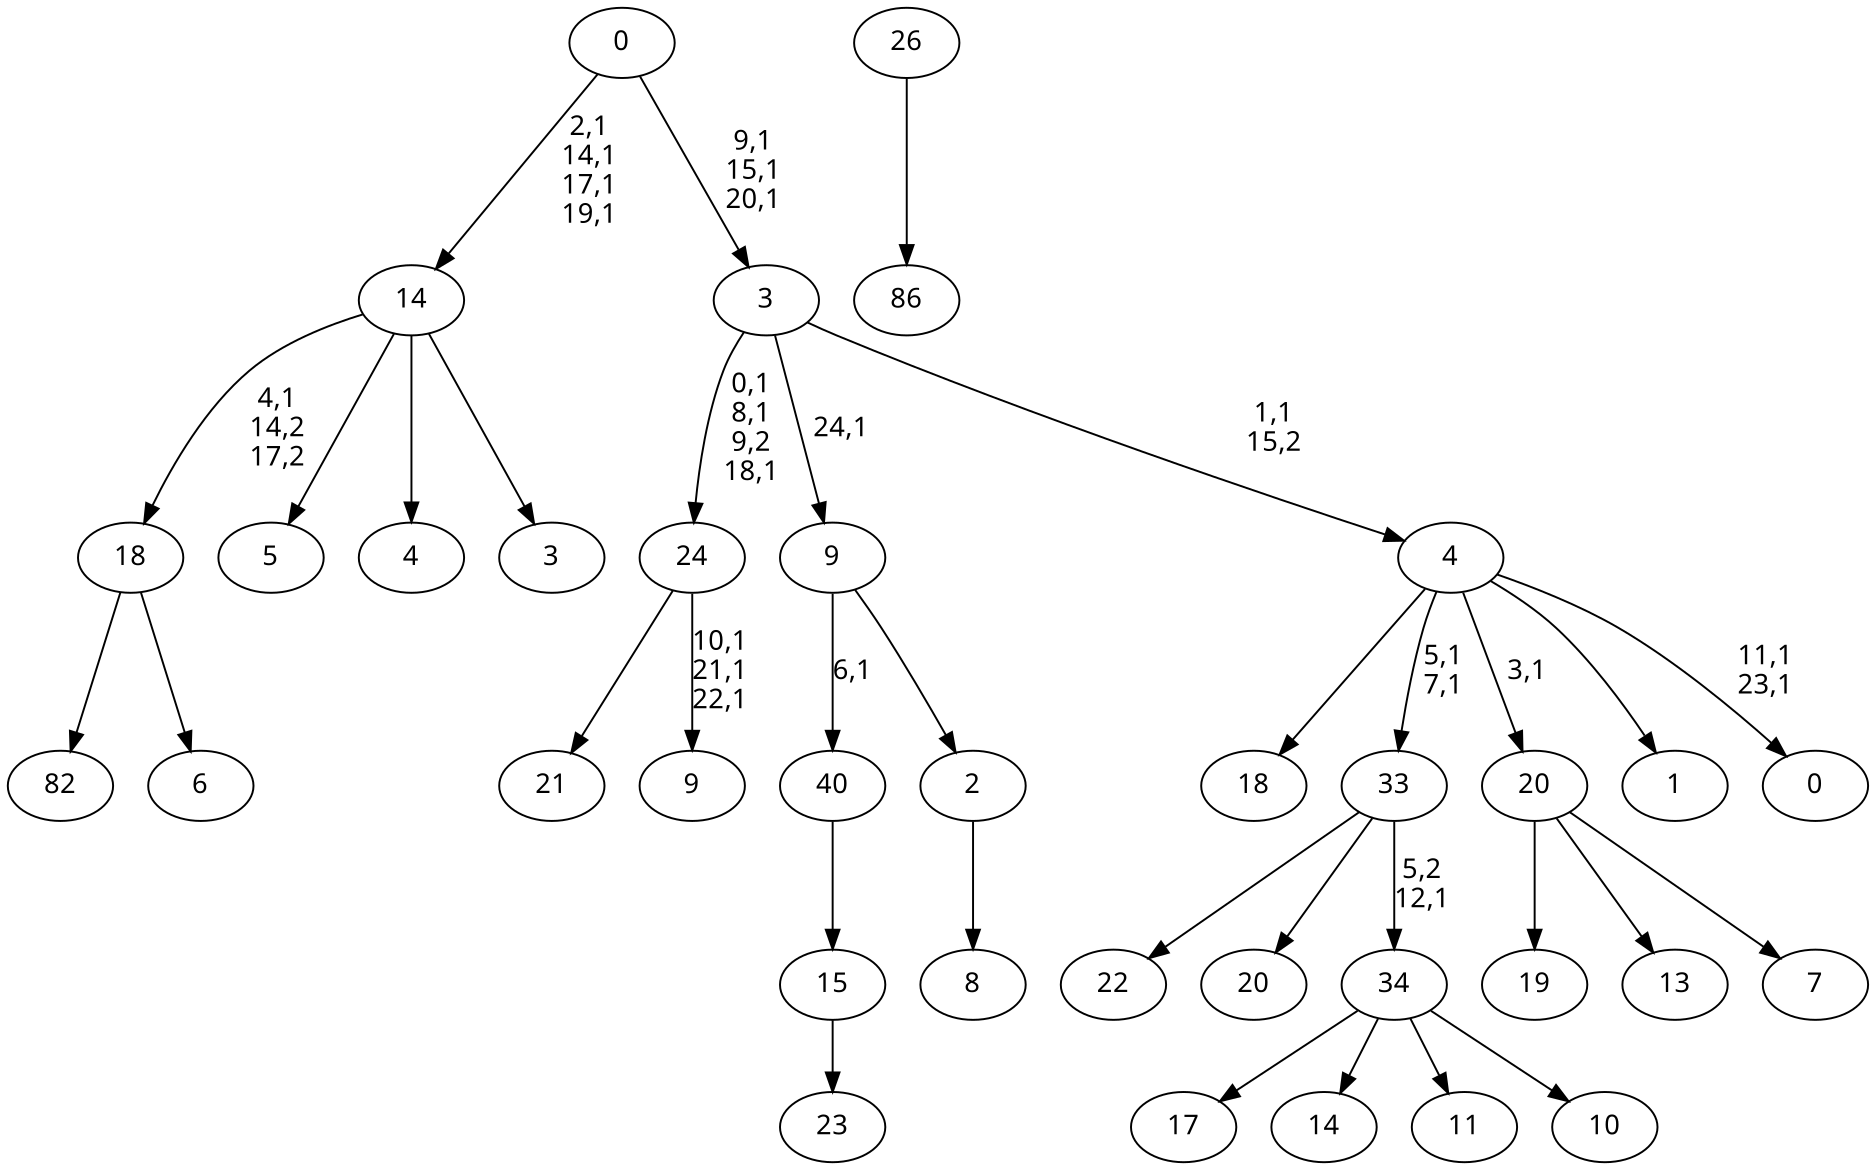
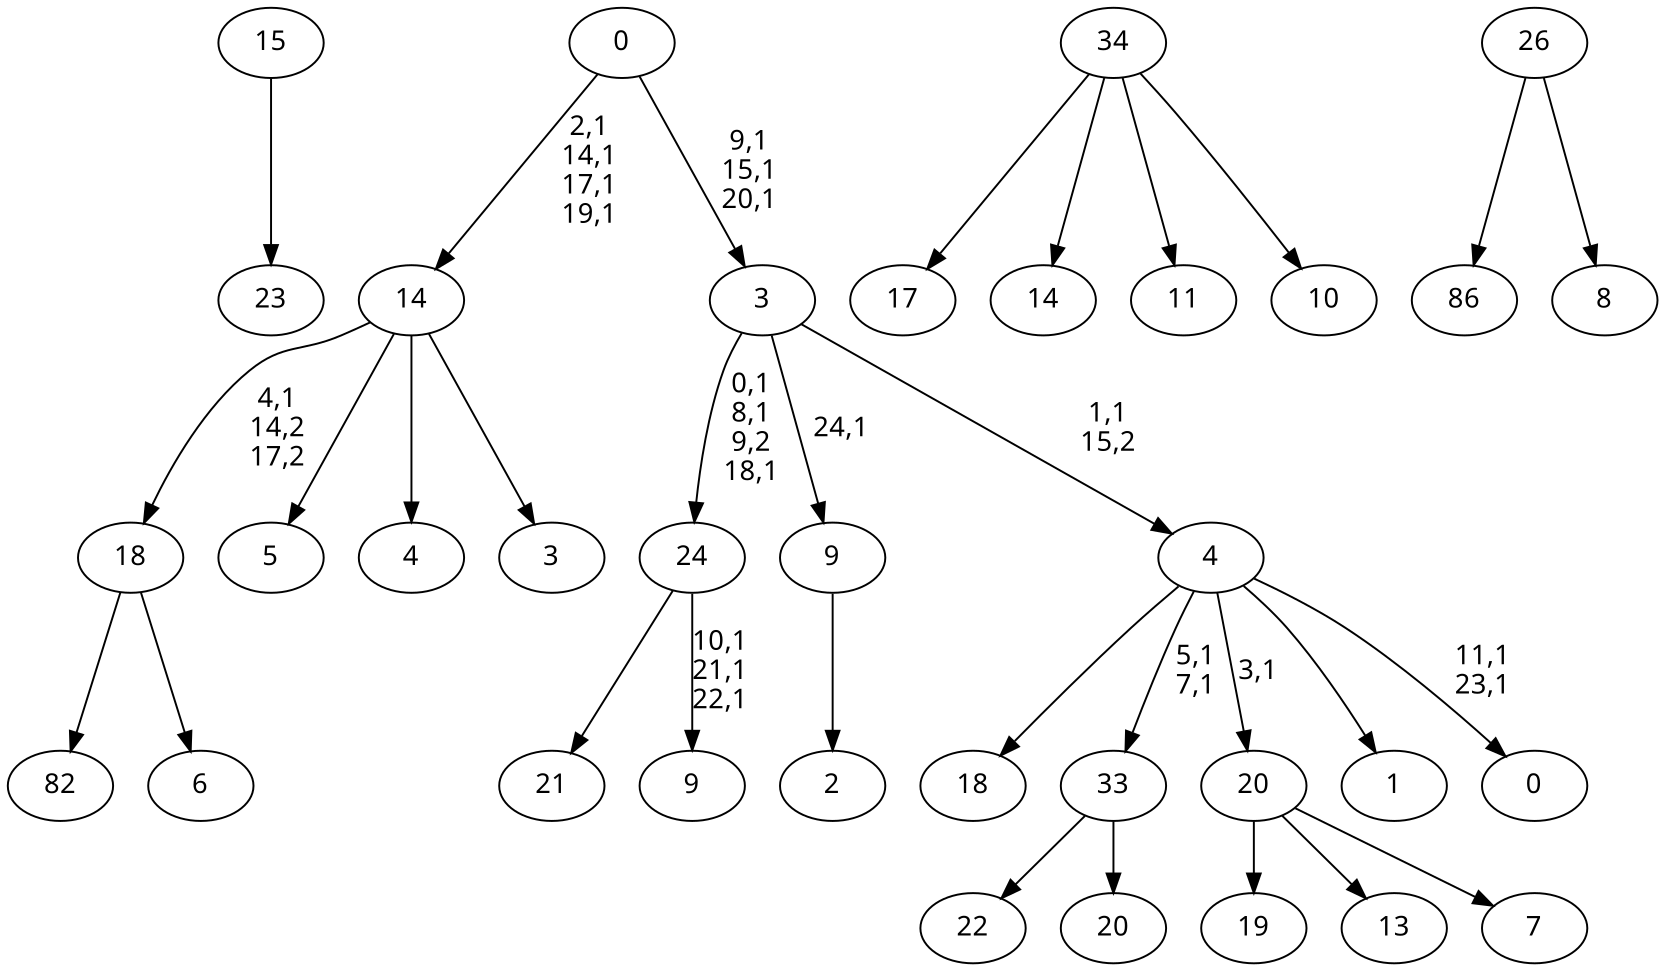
(833, 786) -> none
(973, 876) -> (1567, 162)
(1394, 876) -> none
